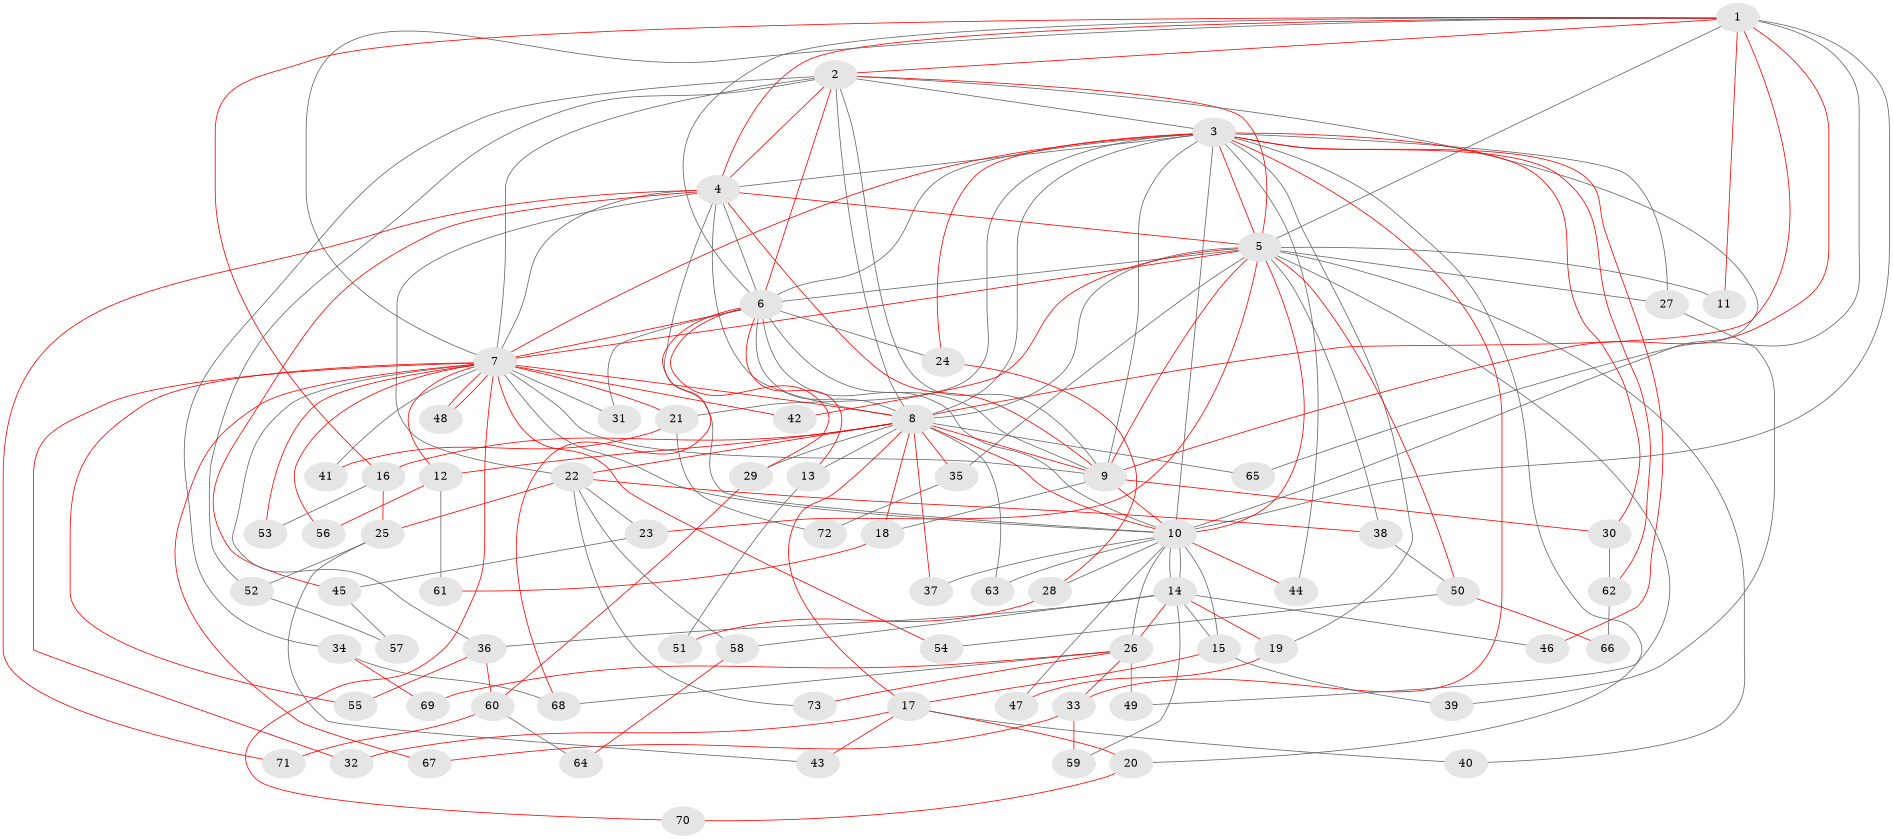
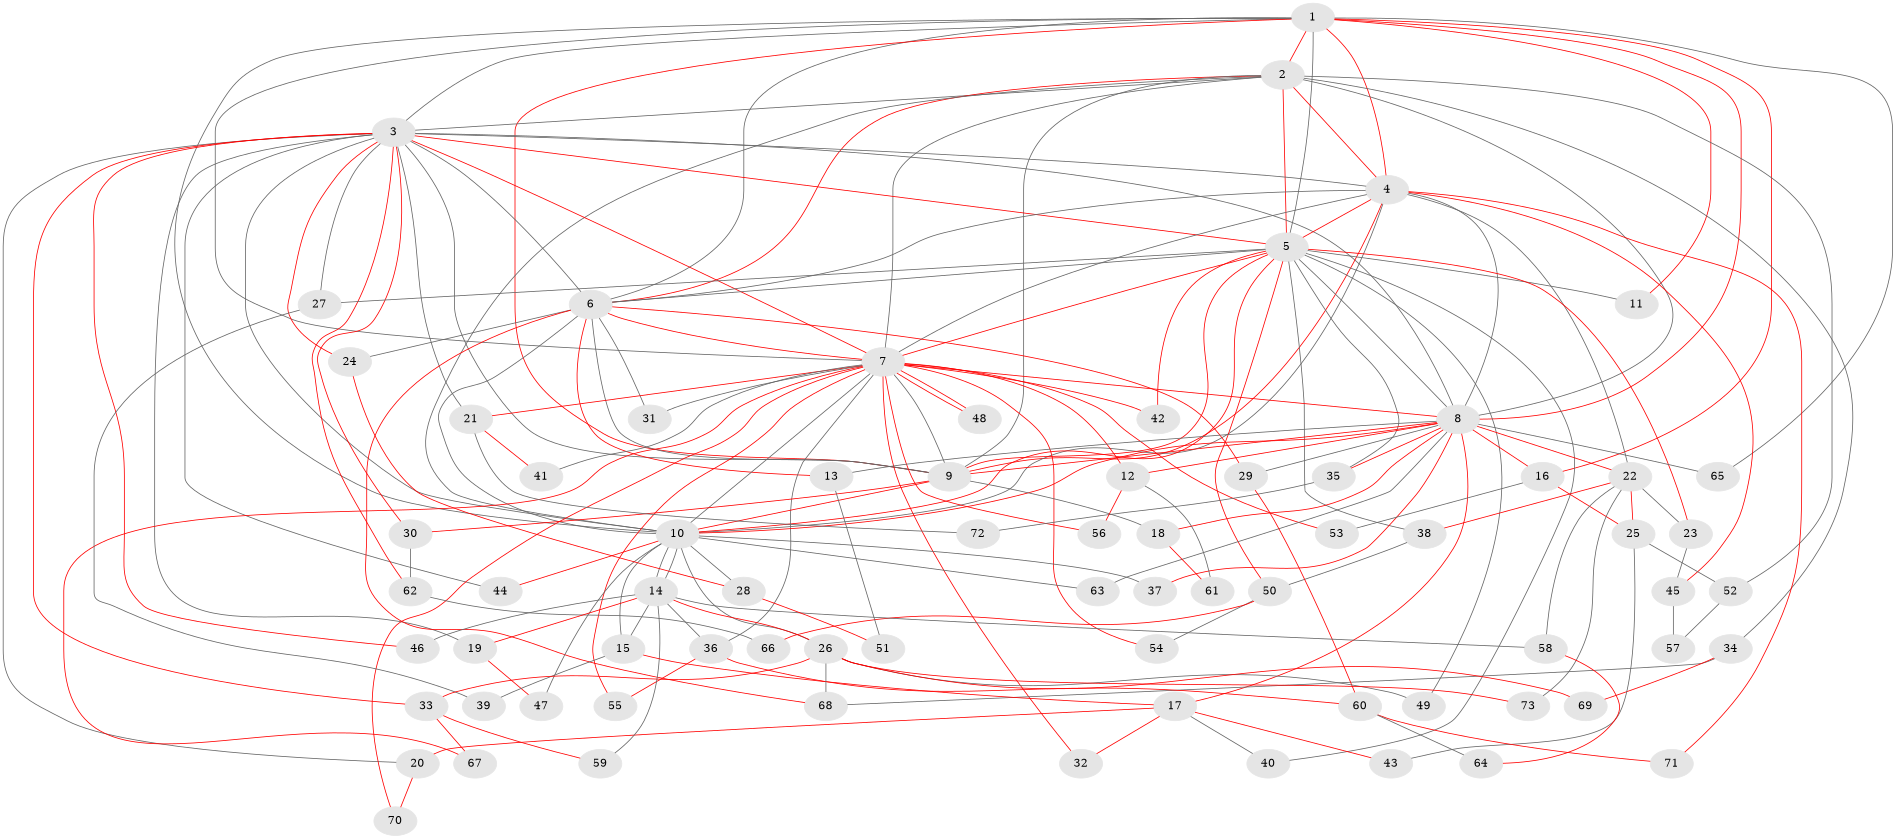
none -> (839, 33)
(770, 379) -> none
